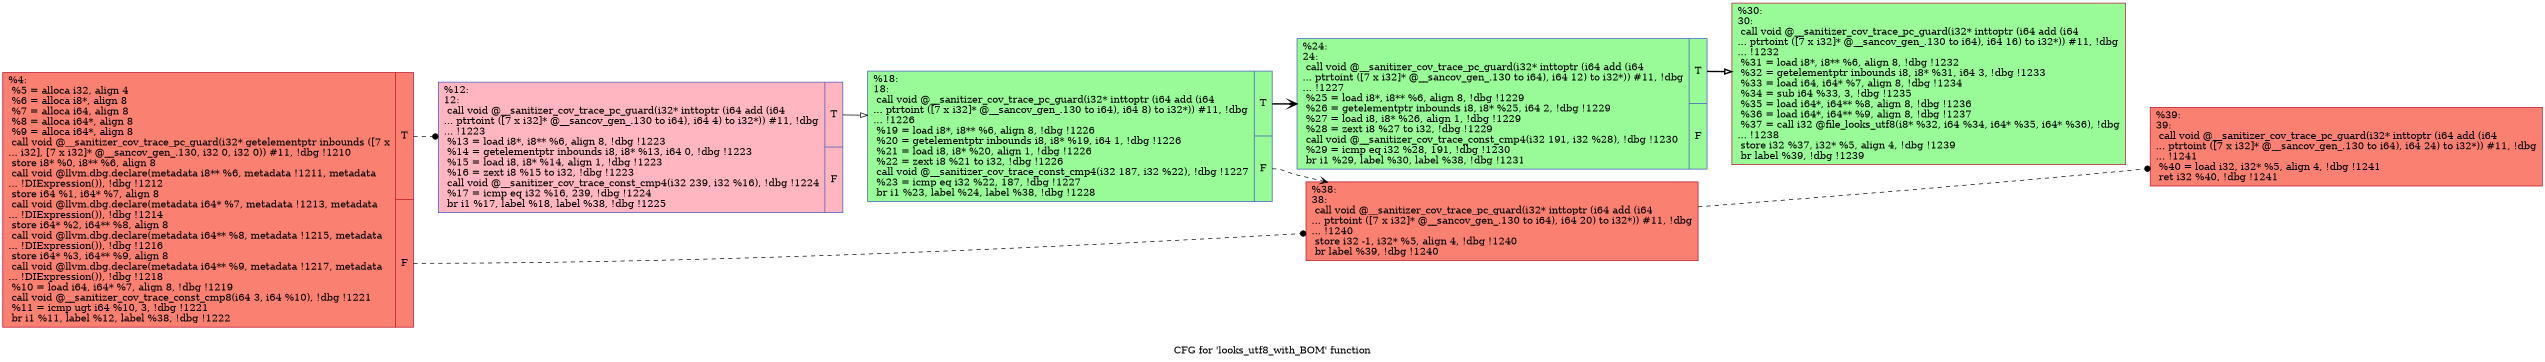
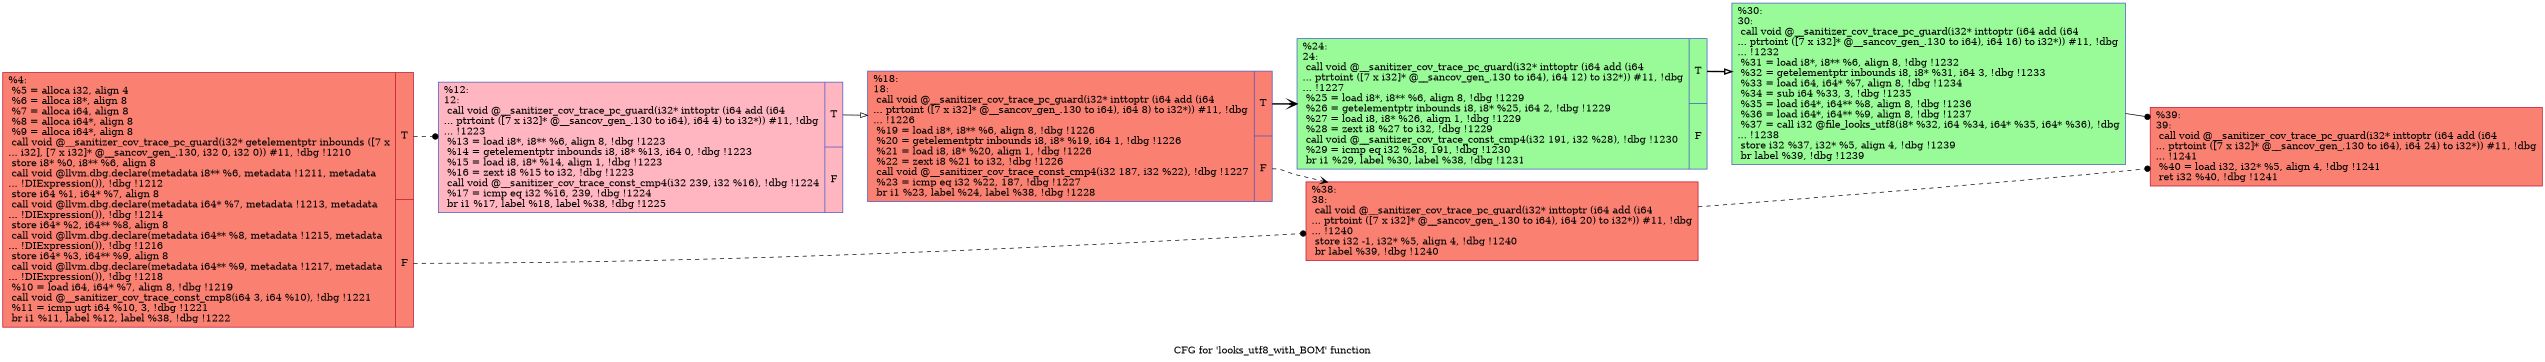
(1929, 84) -> (1929, 84)
none -> (2135, 115)
(1070, 136) -> (1070, 136)
